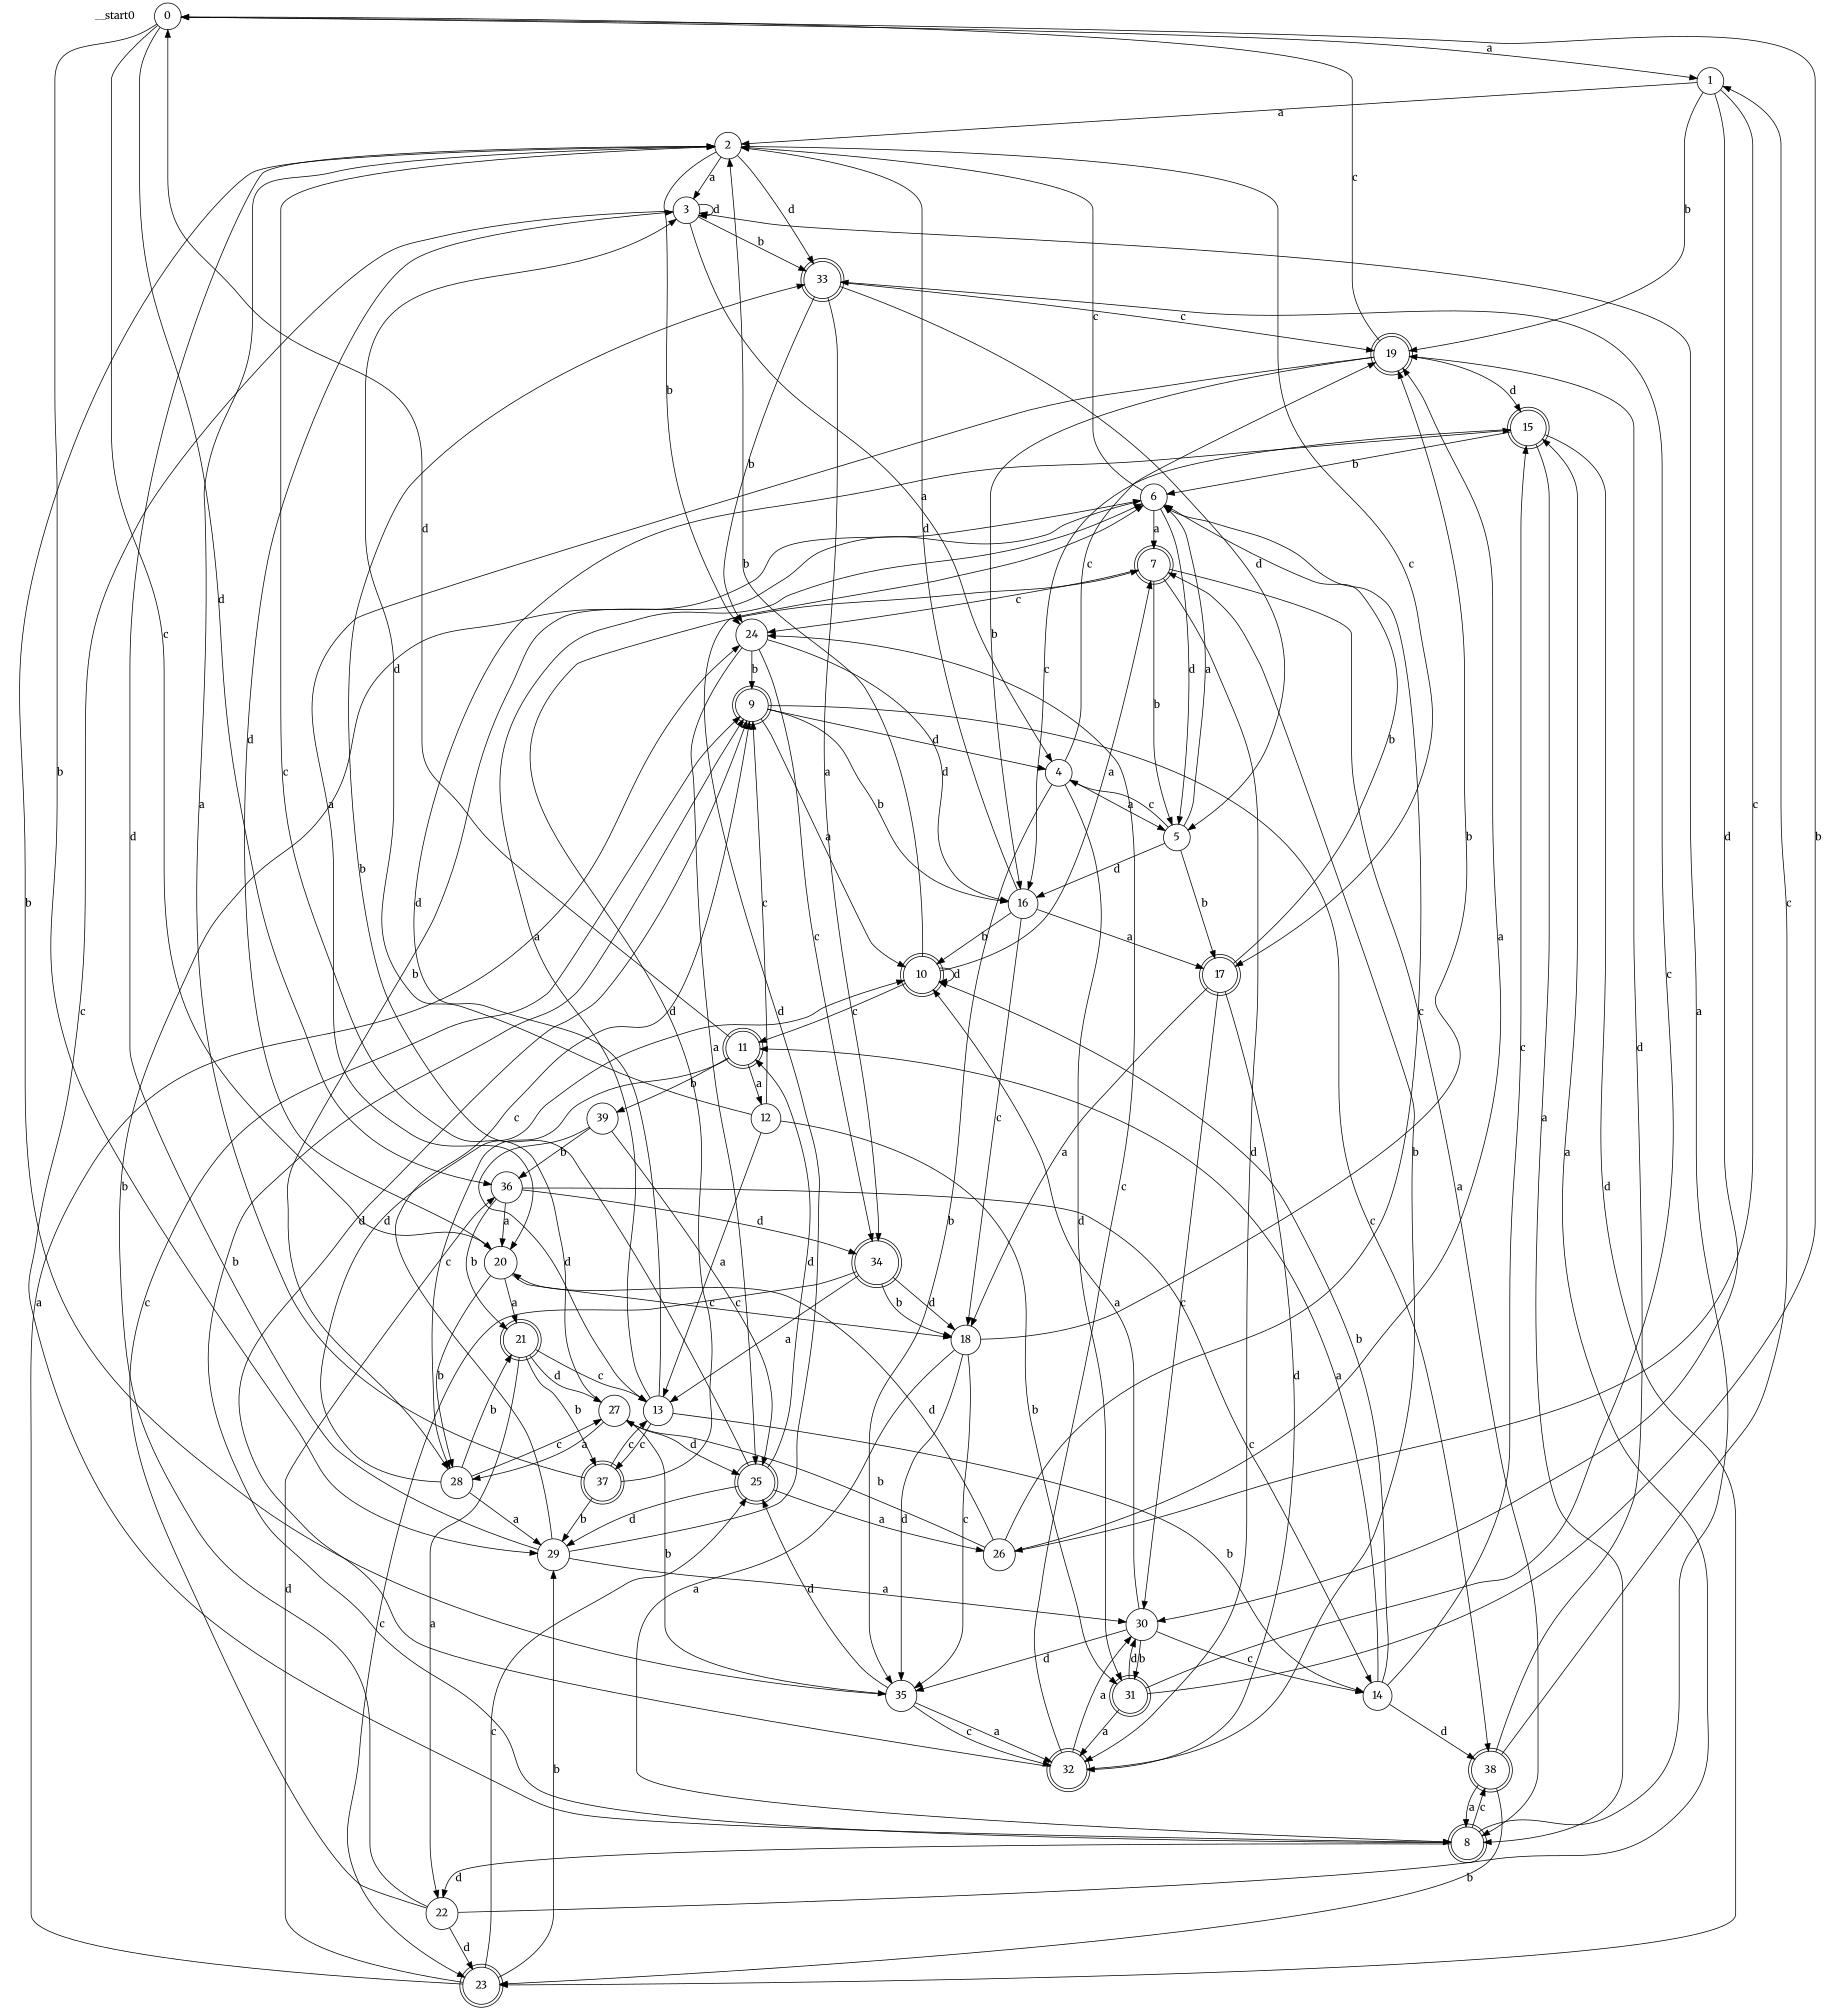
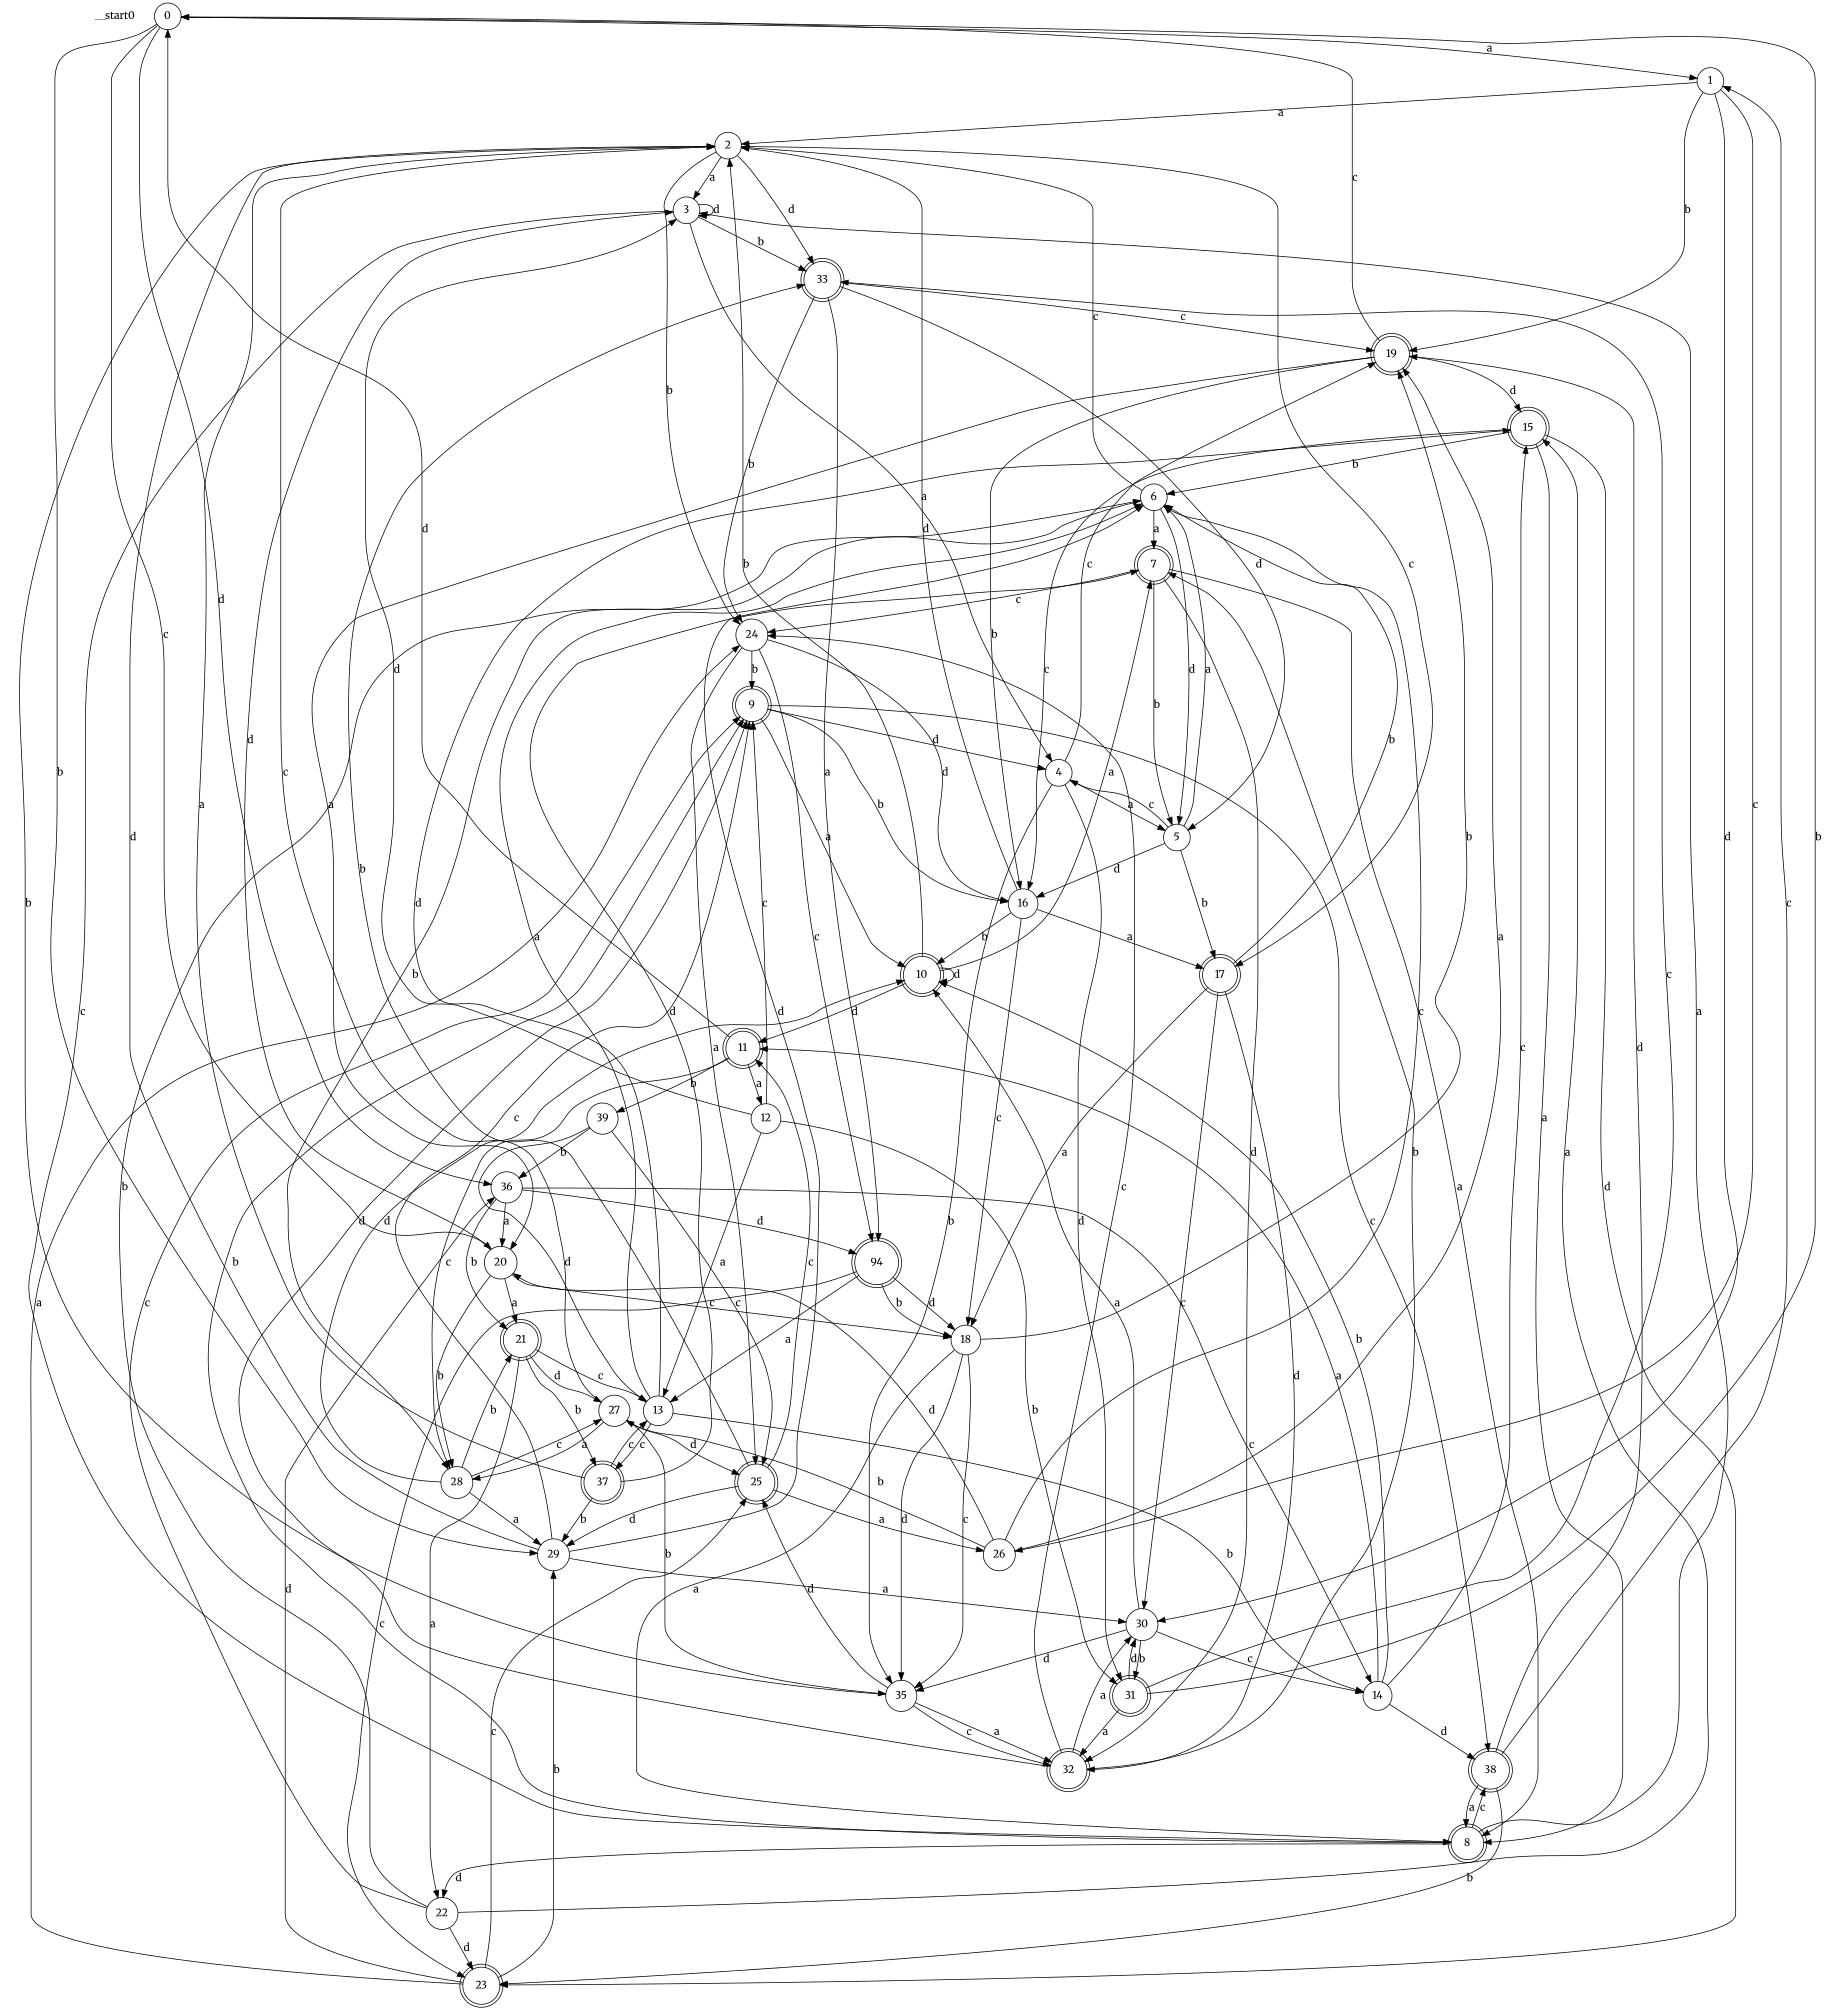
(855, 1012) -> (855, 1012)
(811, 1263) -> (811, 1263)
(877, 1263) -> (877, 1263)
